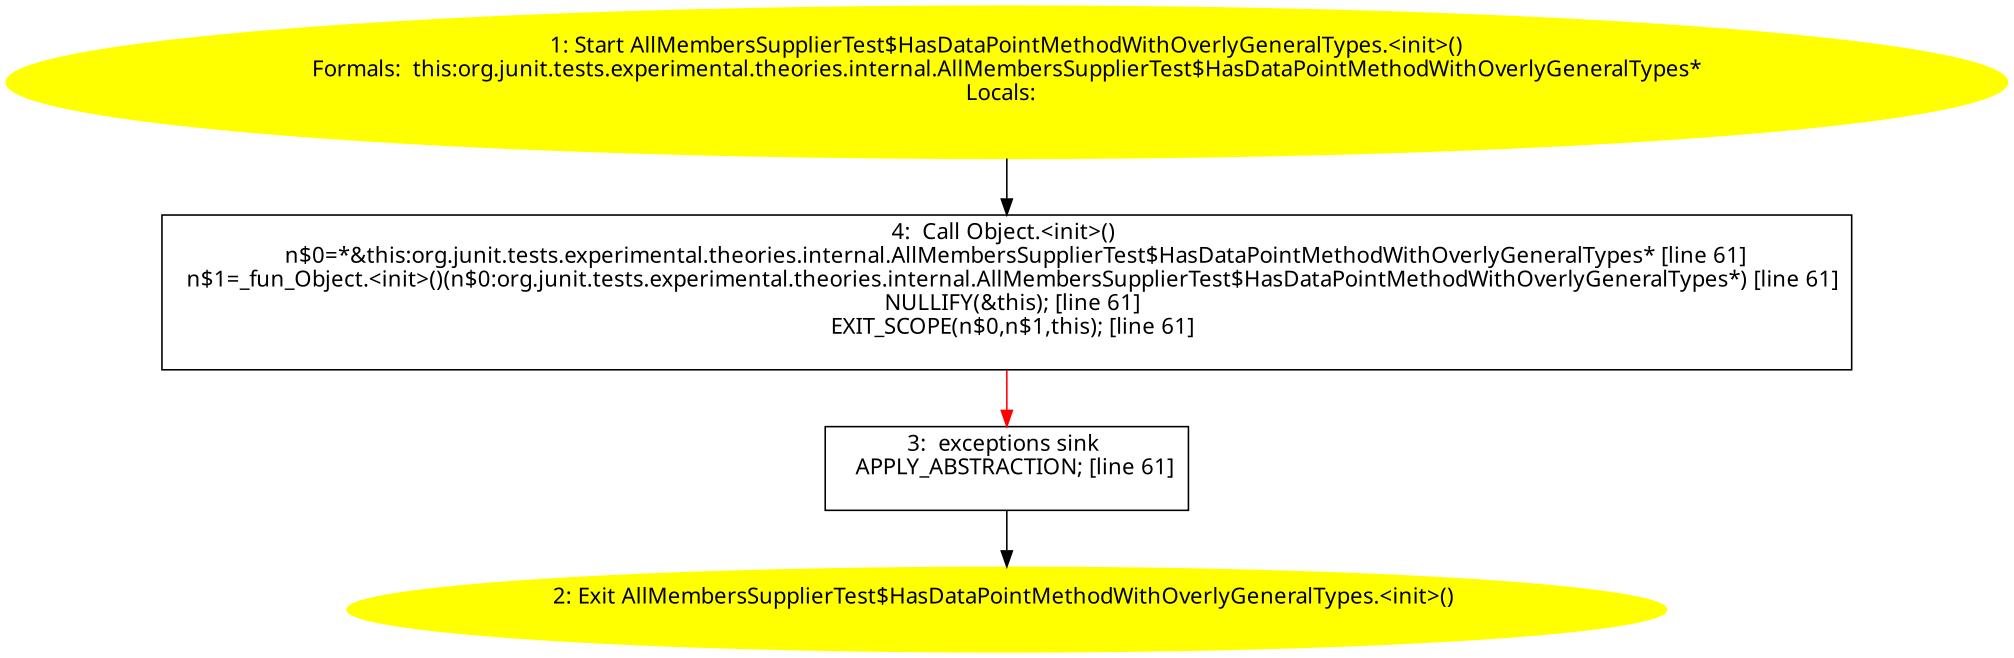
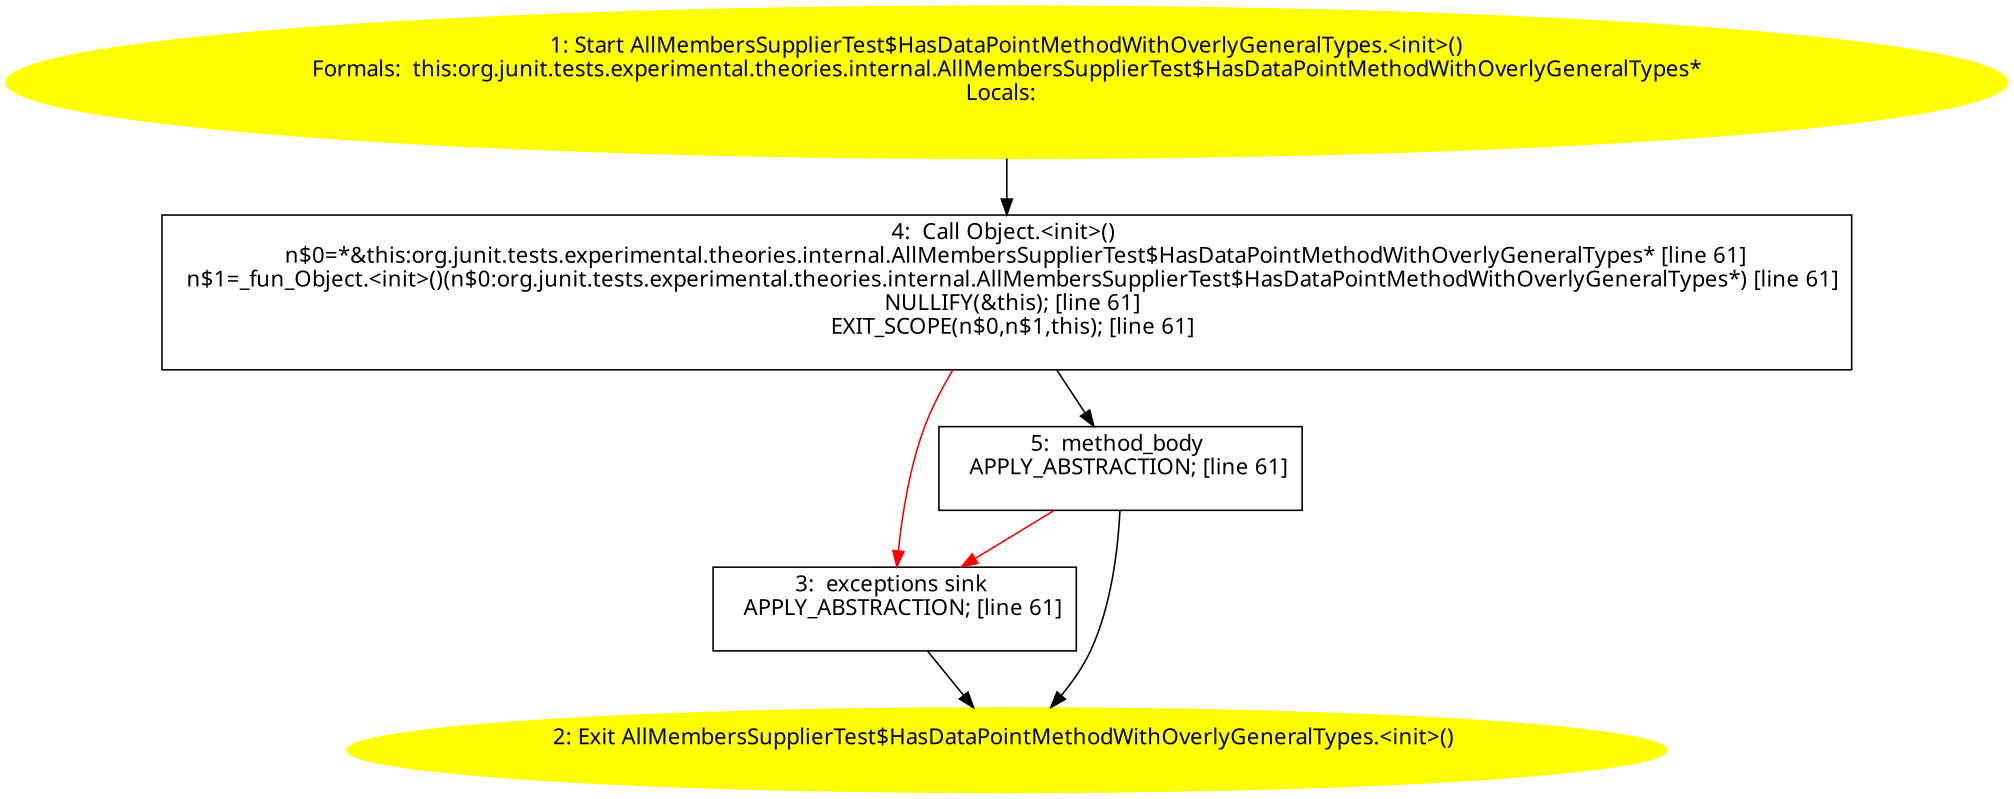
none -> (1121, 468)
